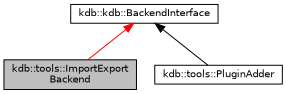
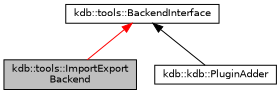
(144, 14) -> (142, 14)
(219, 75) -> (216, 75)
